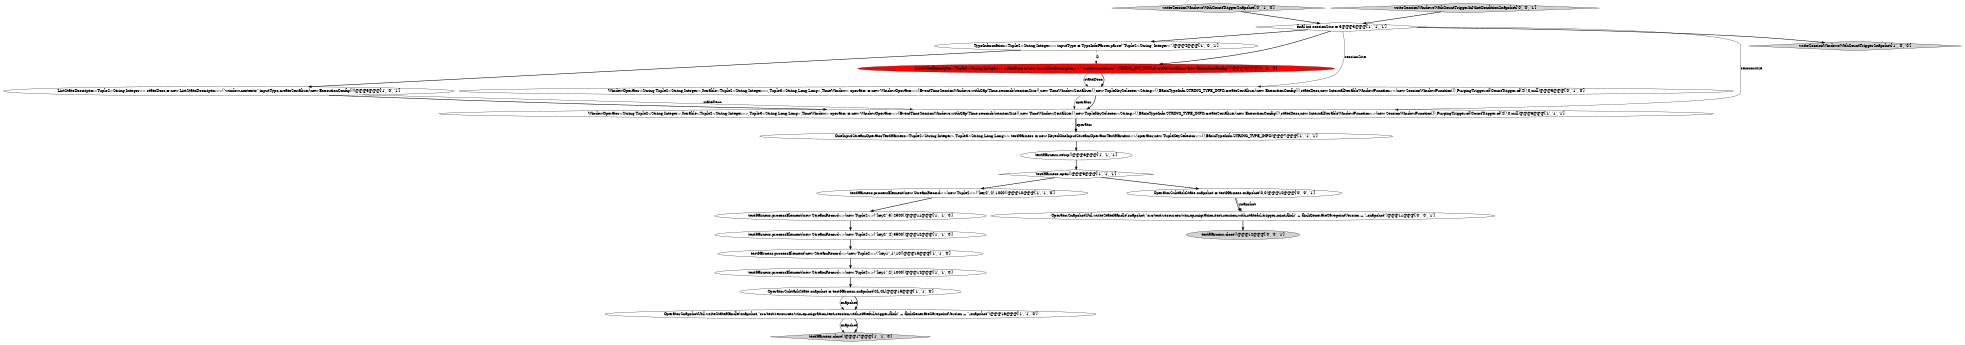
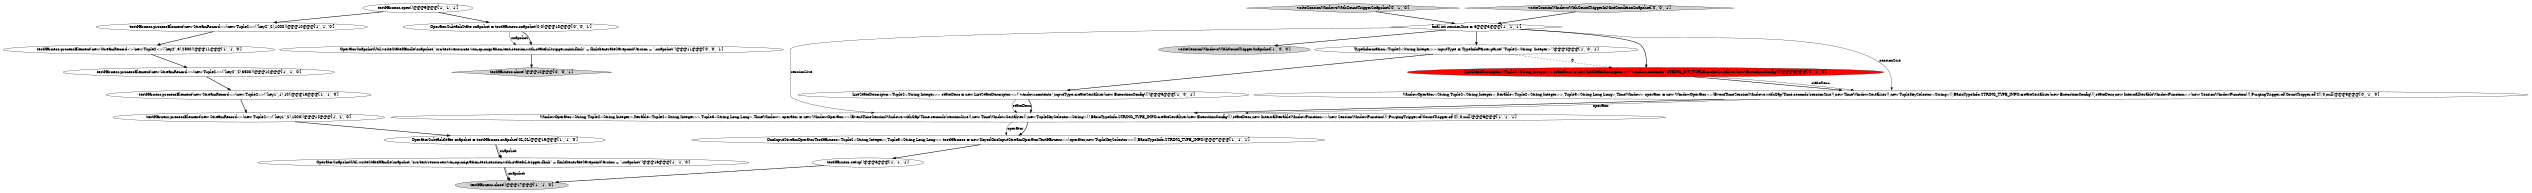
(1855, 46) -> (1234, 50)
(1076, 164) -> (691, 174)
(1076, 174) -> (418, 8)
(1243, 235) -> (532, 72)
(851, 337) -> (512, 185)
